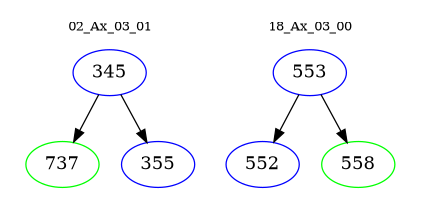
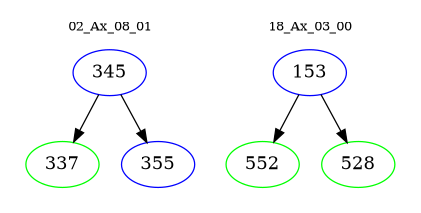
(110, 27) -> (110, 27)
(310, 73) -> (310, 73)
(62, 164) -> (62, 164)
(263, 164) -> (263, 164)
(358, 164) -> (358, 164)
